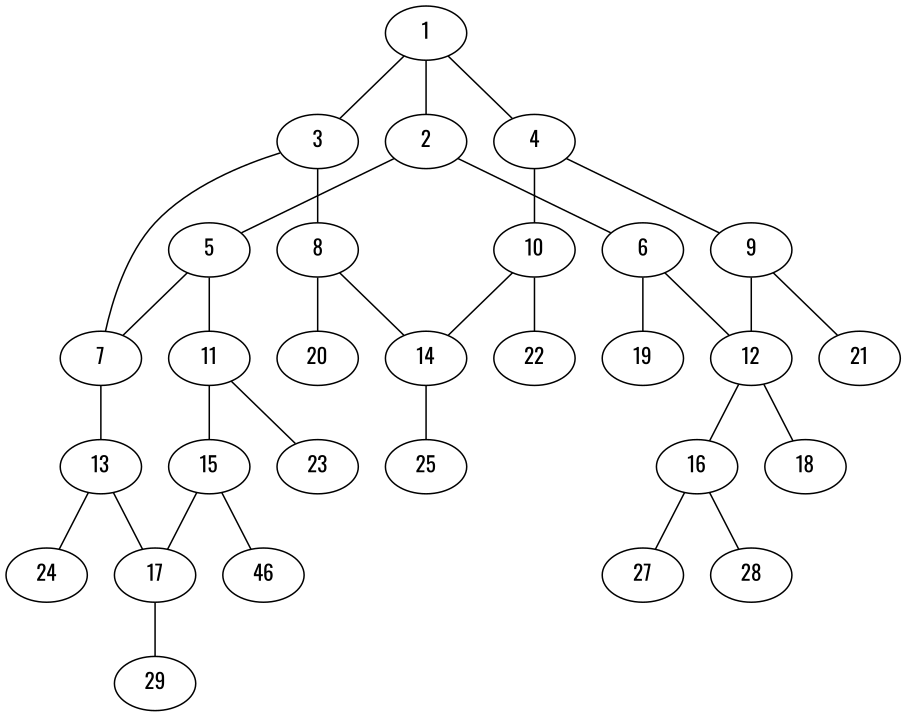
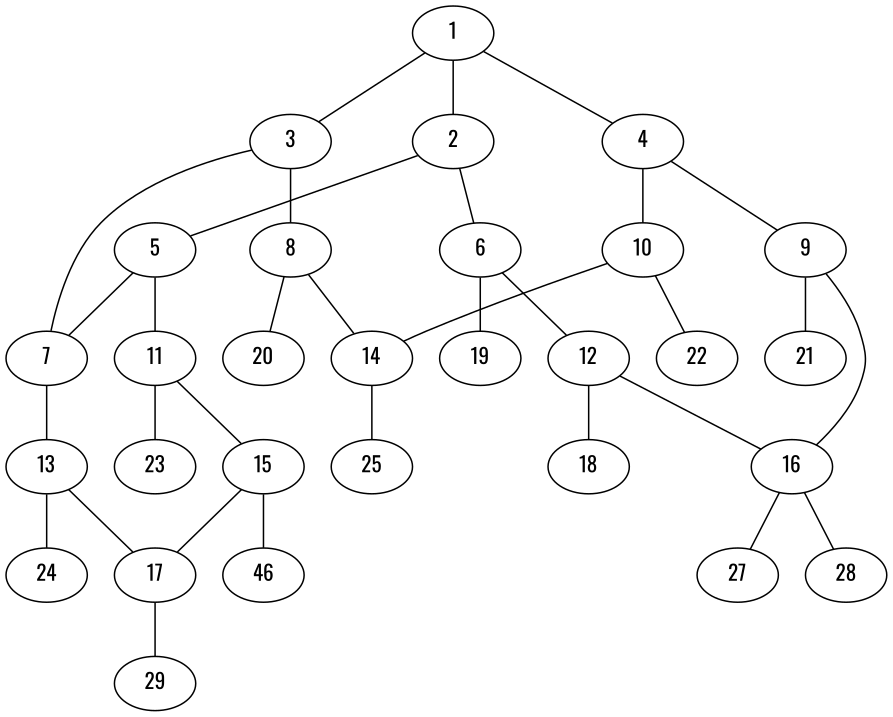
(751, 304) -> (865, 362)
